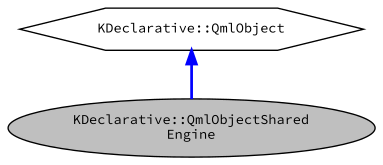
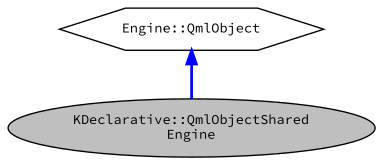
(192, 29) -> (192, 29)
